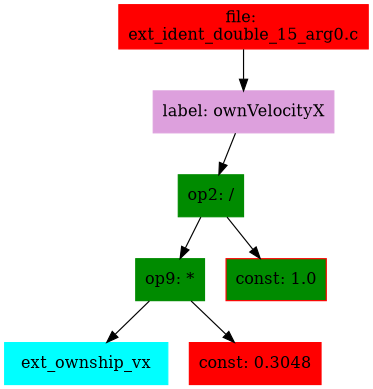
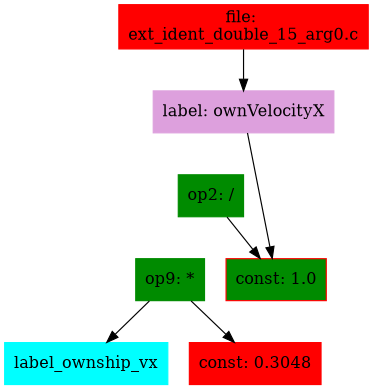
(229, 148) -> (259, 190)
(193, 232) -> none
(86, 364) -> (86, 364)
